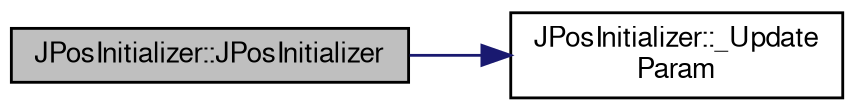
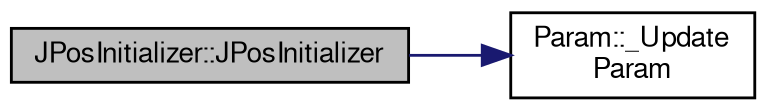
(677, 55) -> (633, 55)
